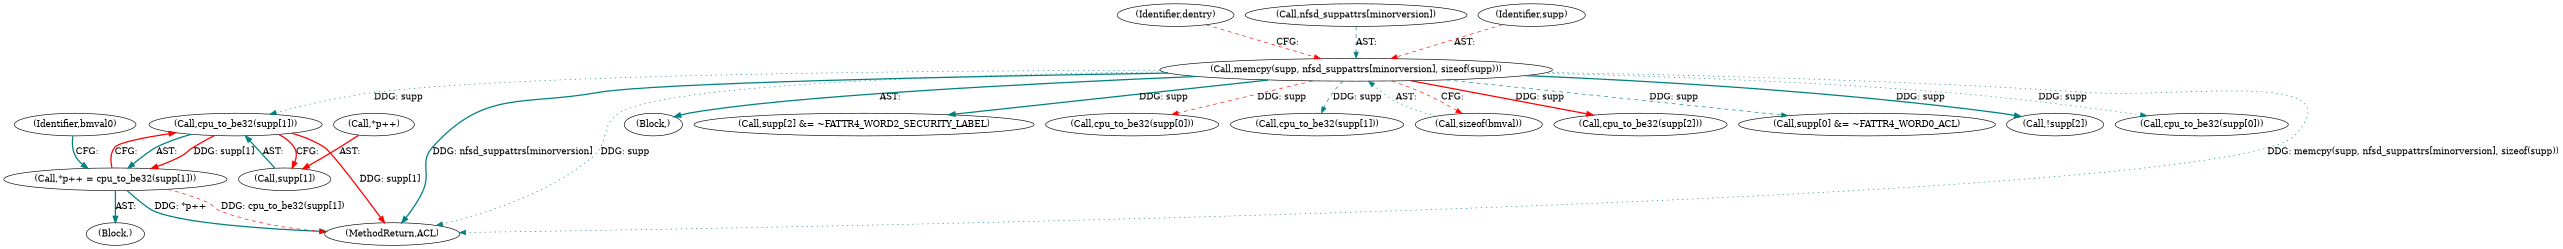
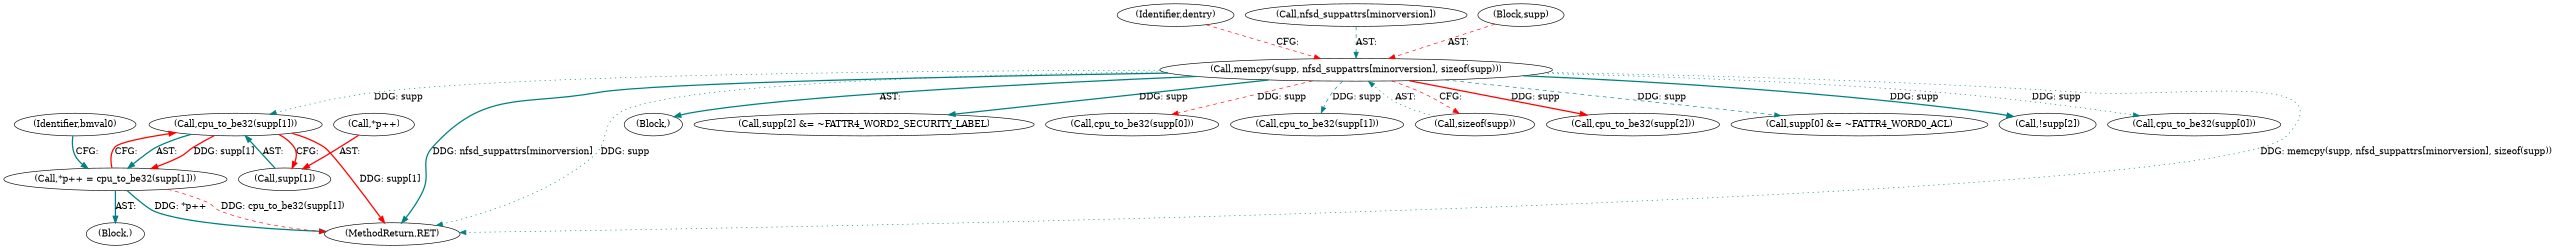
(1532, 15) -> (1521, 15)
(1479, 125) -> (1475, 125)
(392, 234) -> (392, 234)
